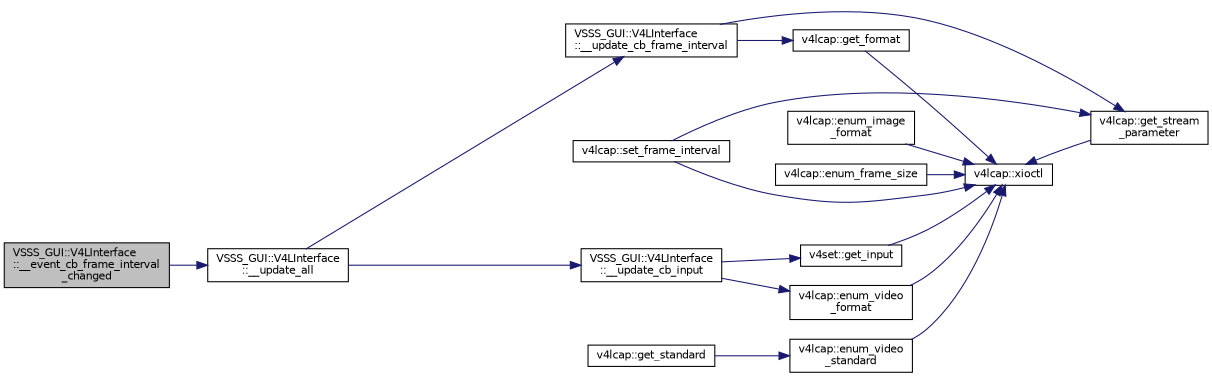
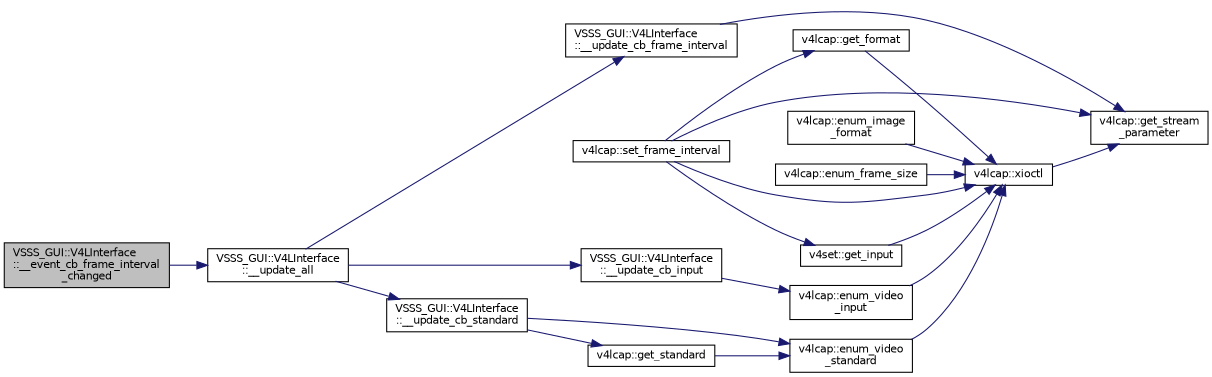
(760, 40) -> (731, 92)
(1063, 150) -> (1081, 158)
(756, 260) -> (733, 206)
(851, 303) -> (851, 303)
none -> (457, 315)
